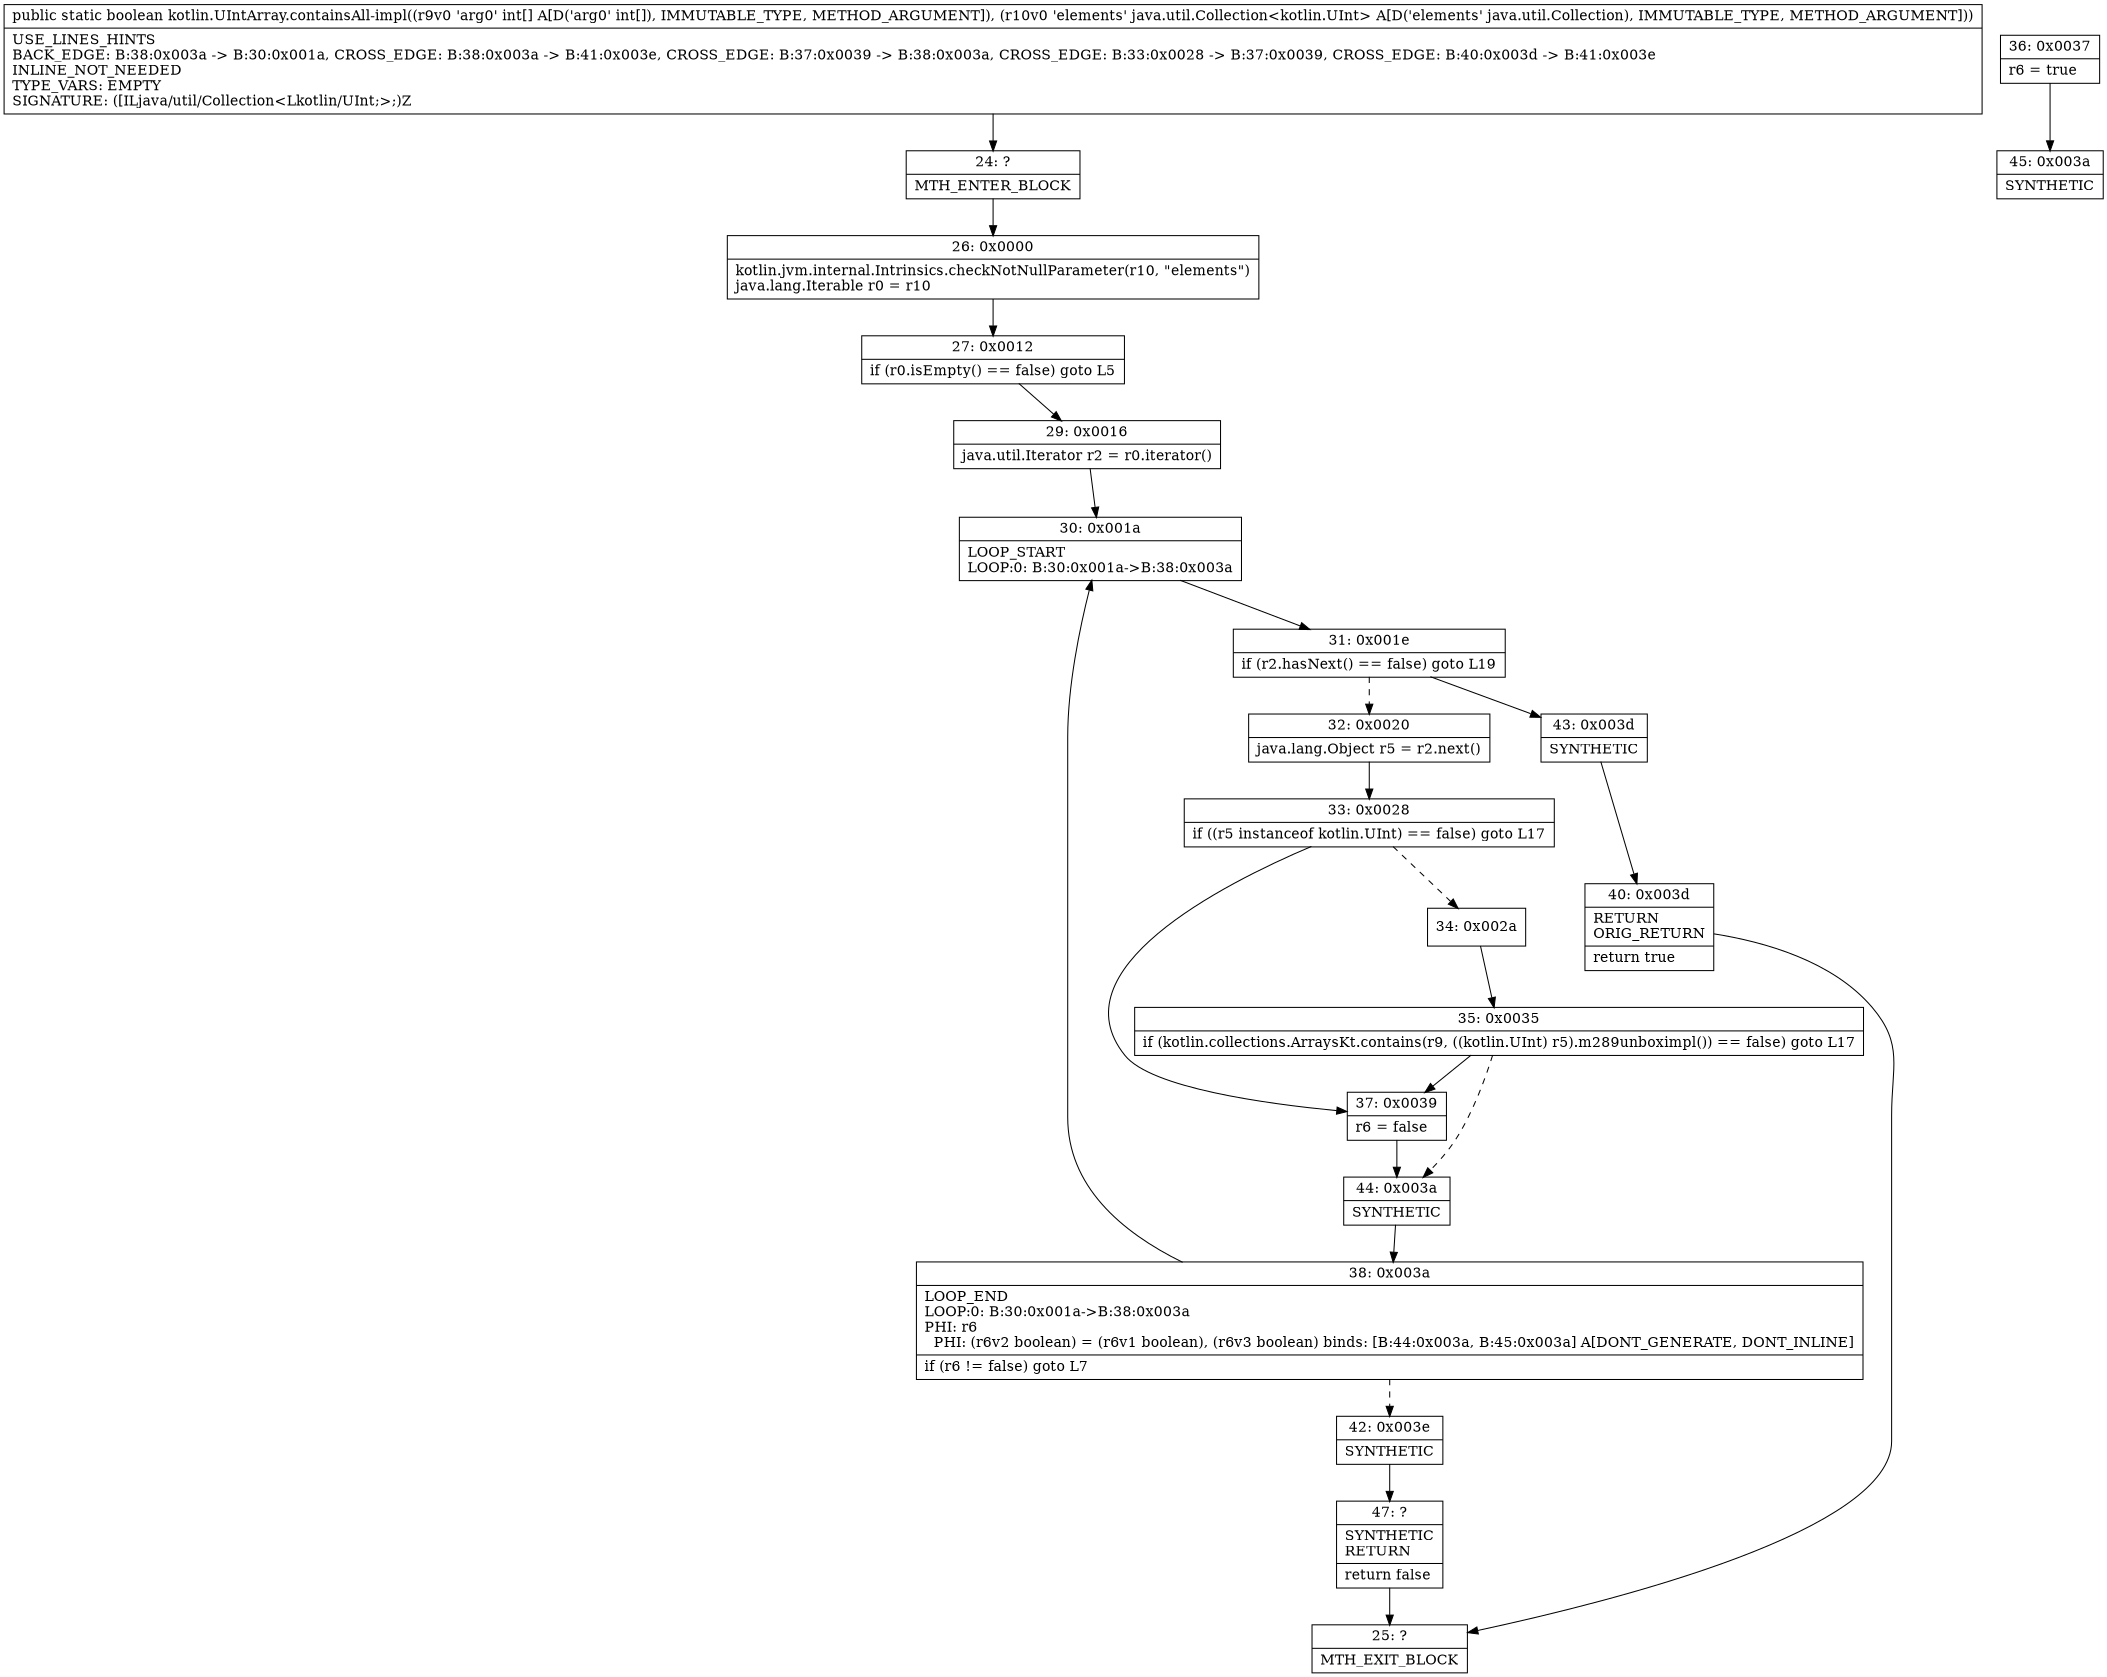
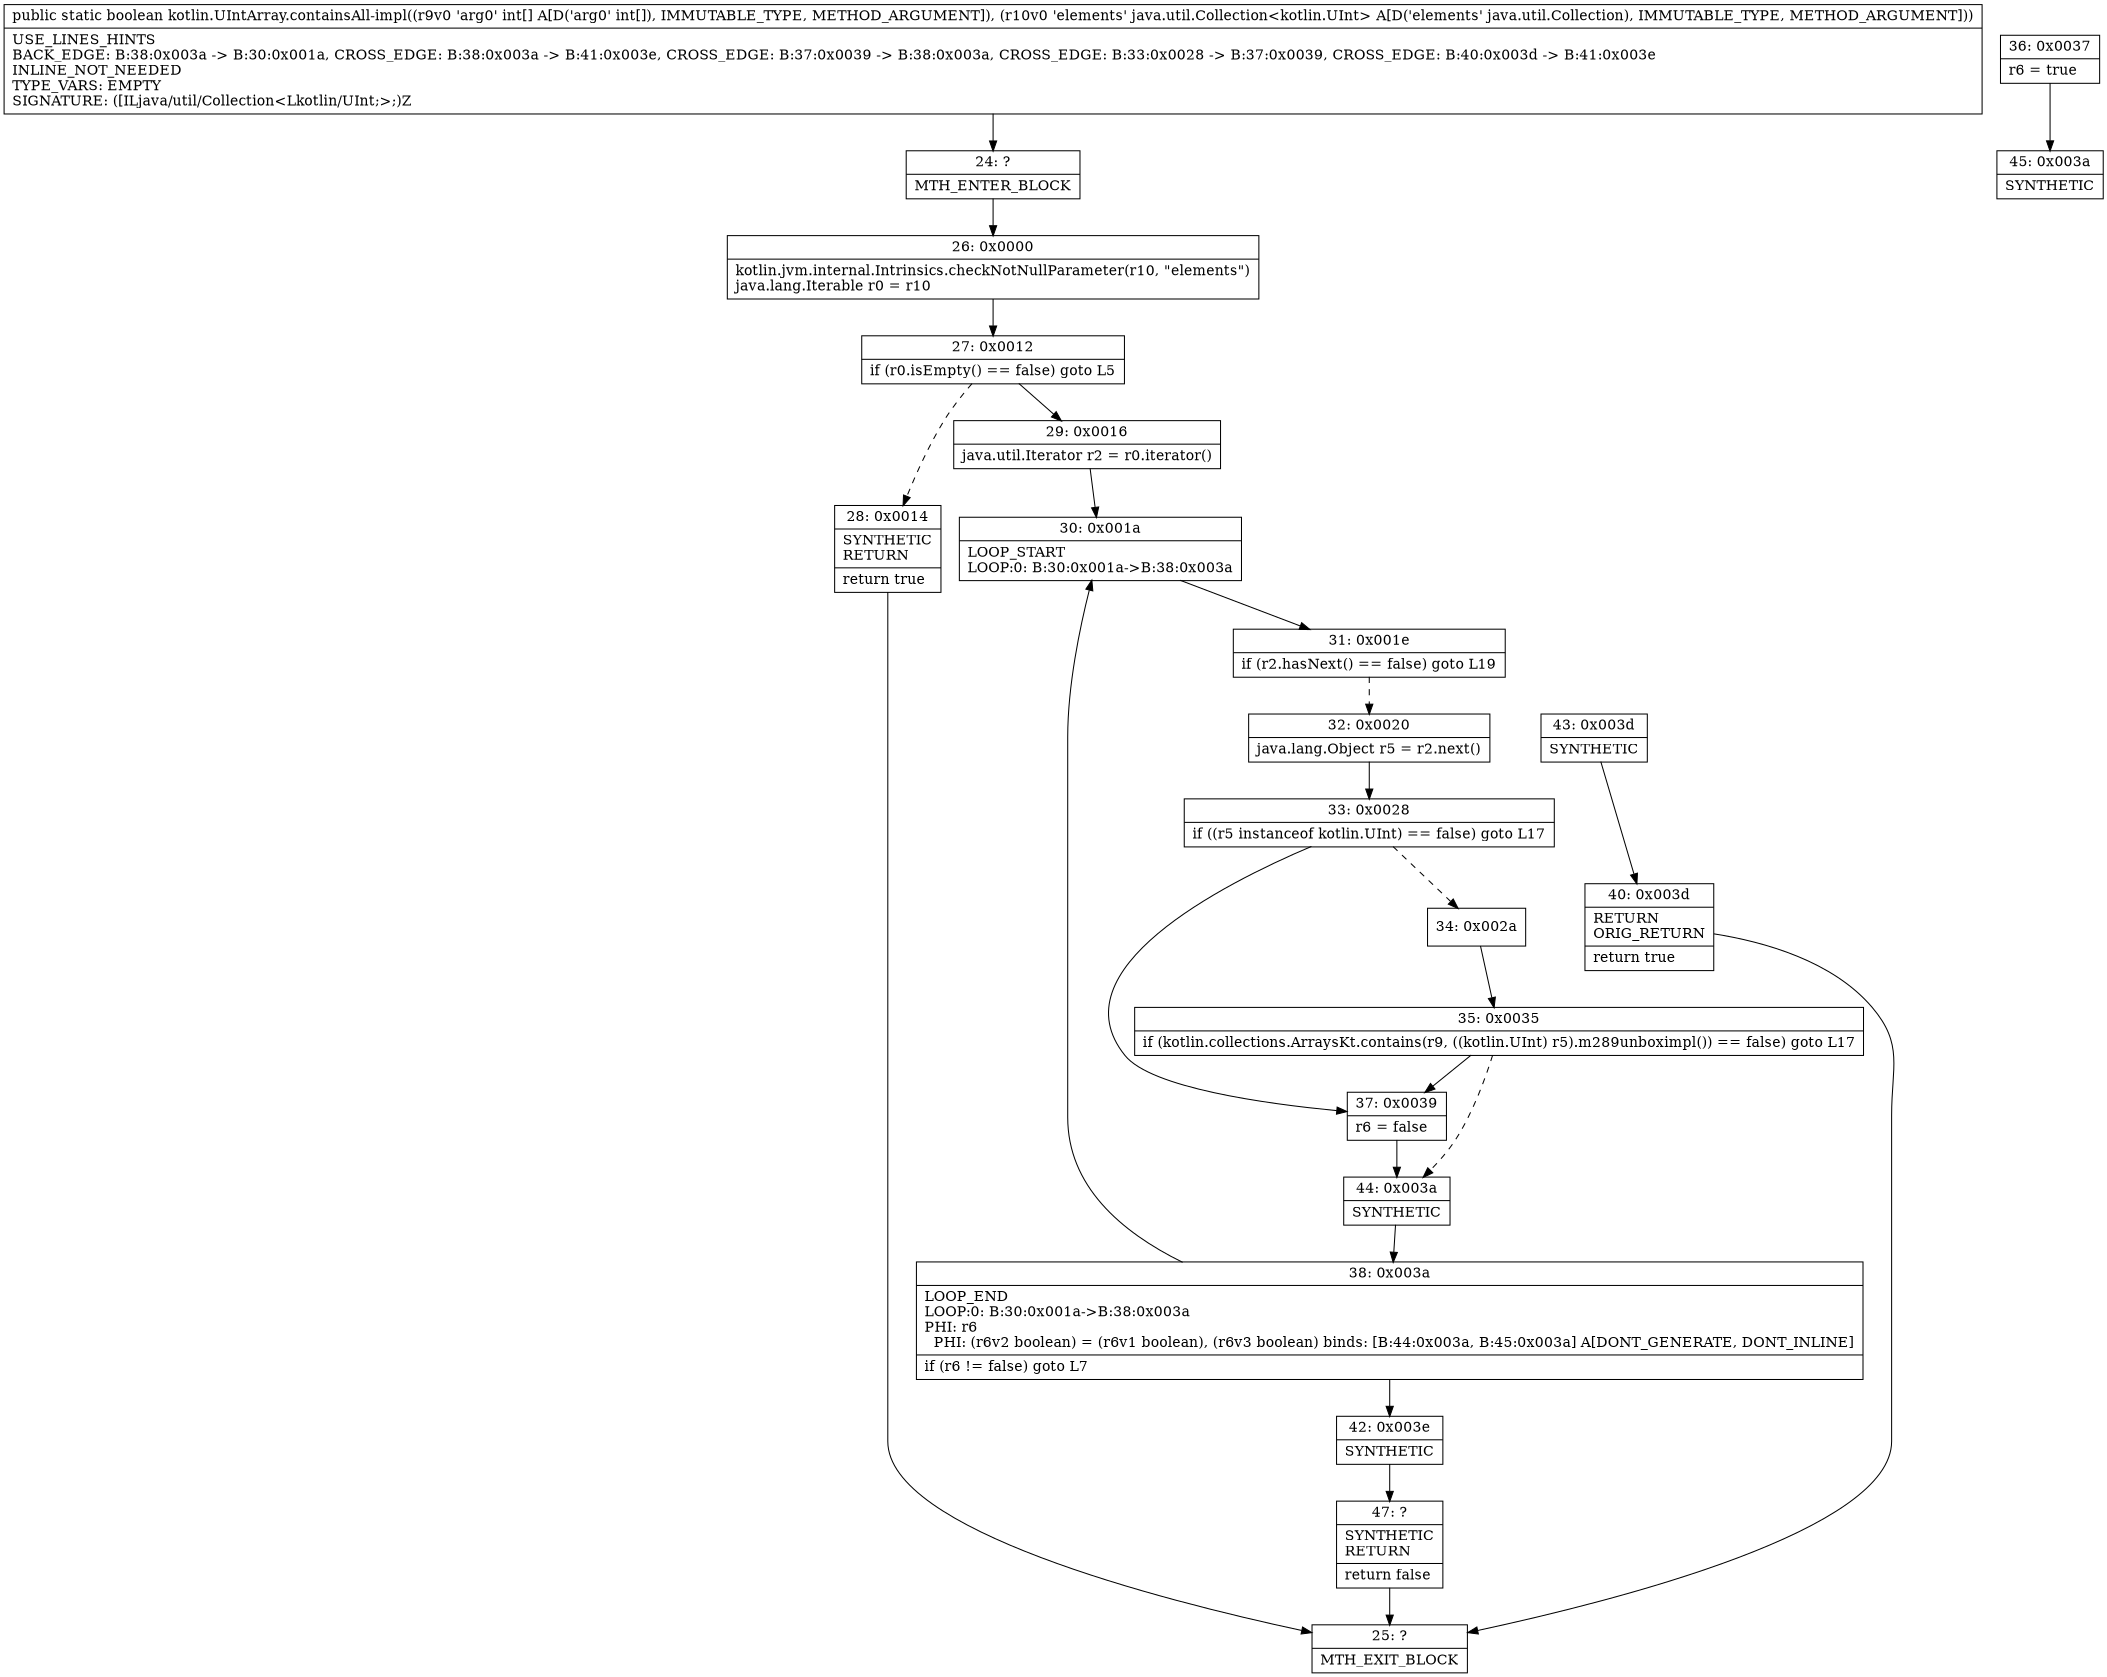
none -> (888, 549)
(1481, 695) -> none
(1390, 1393) -> (1390, 1393)
